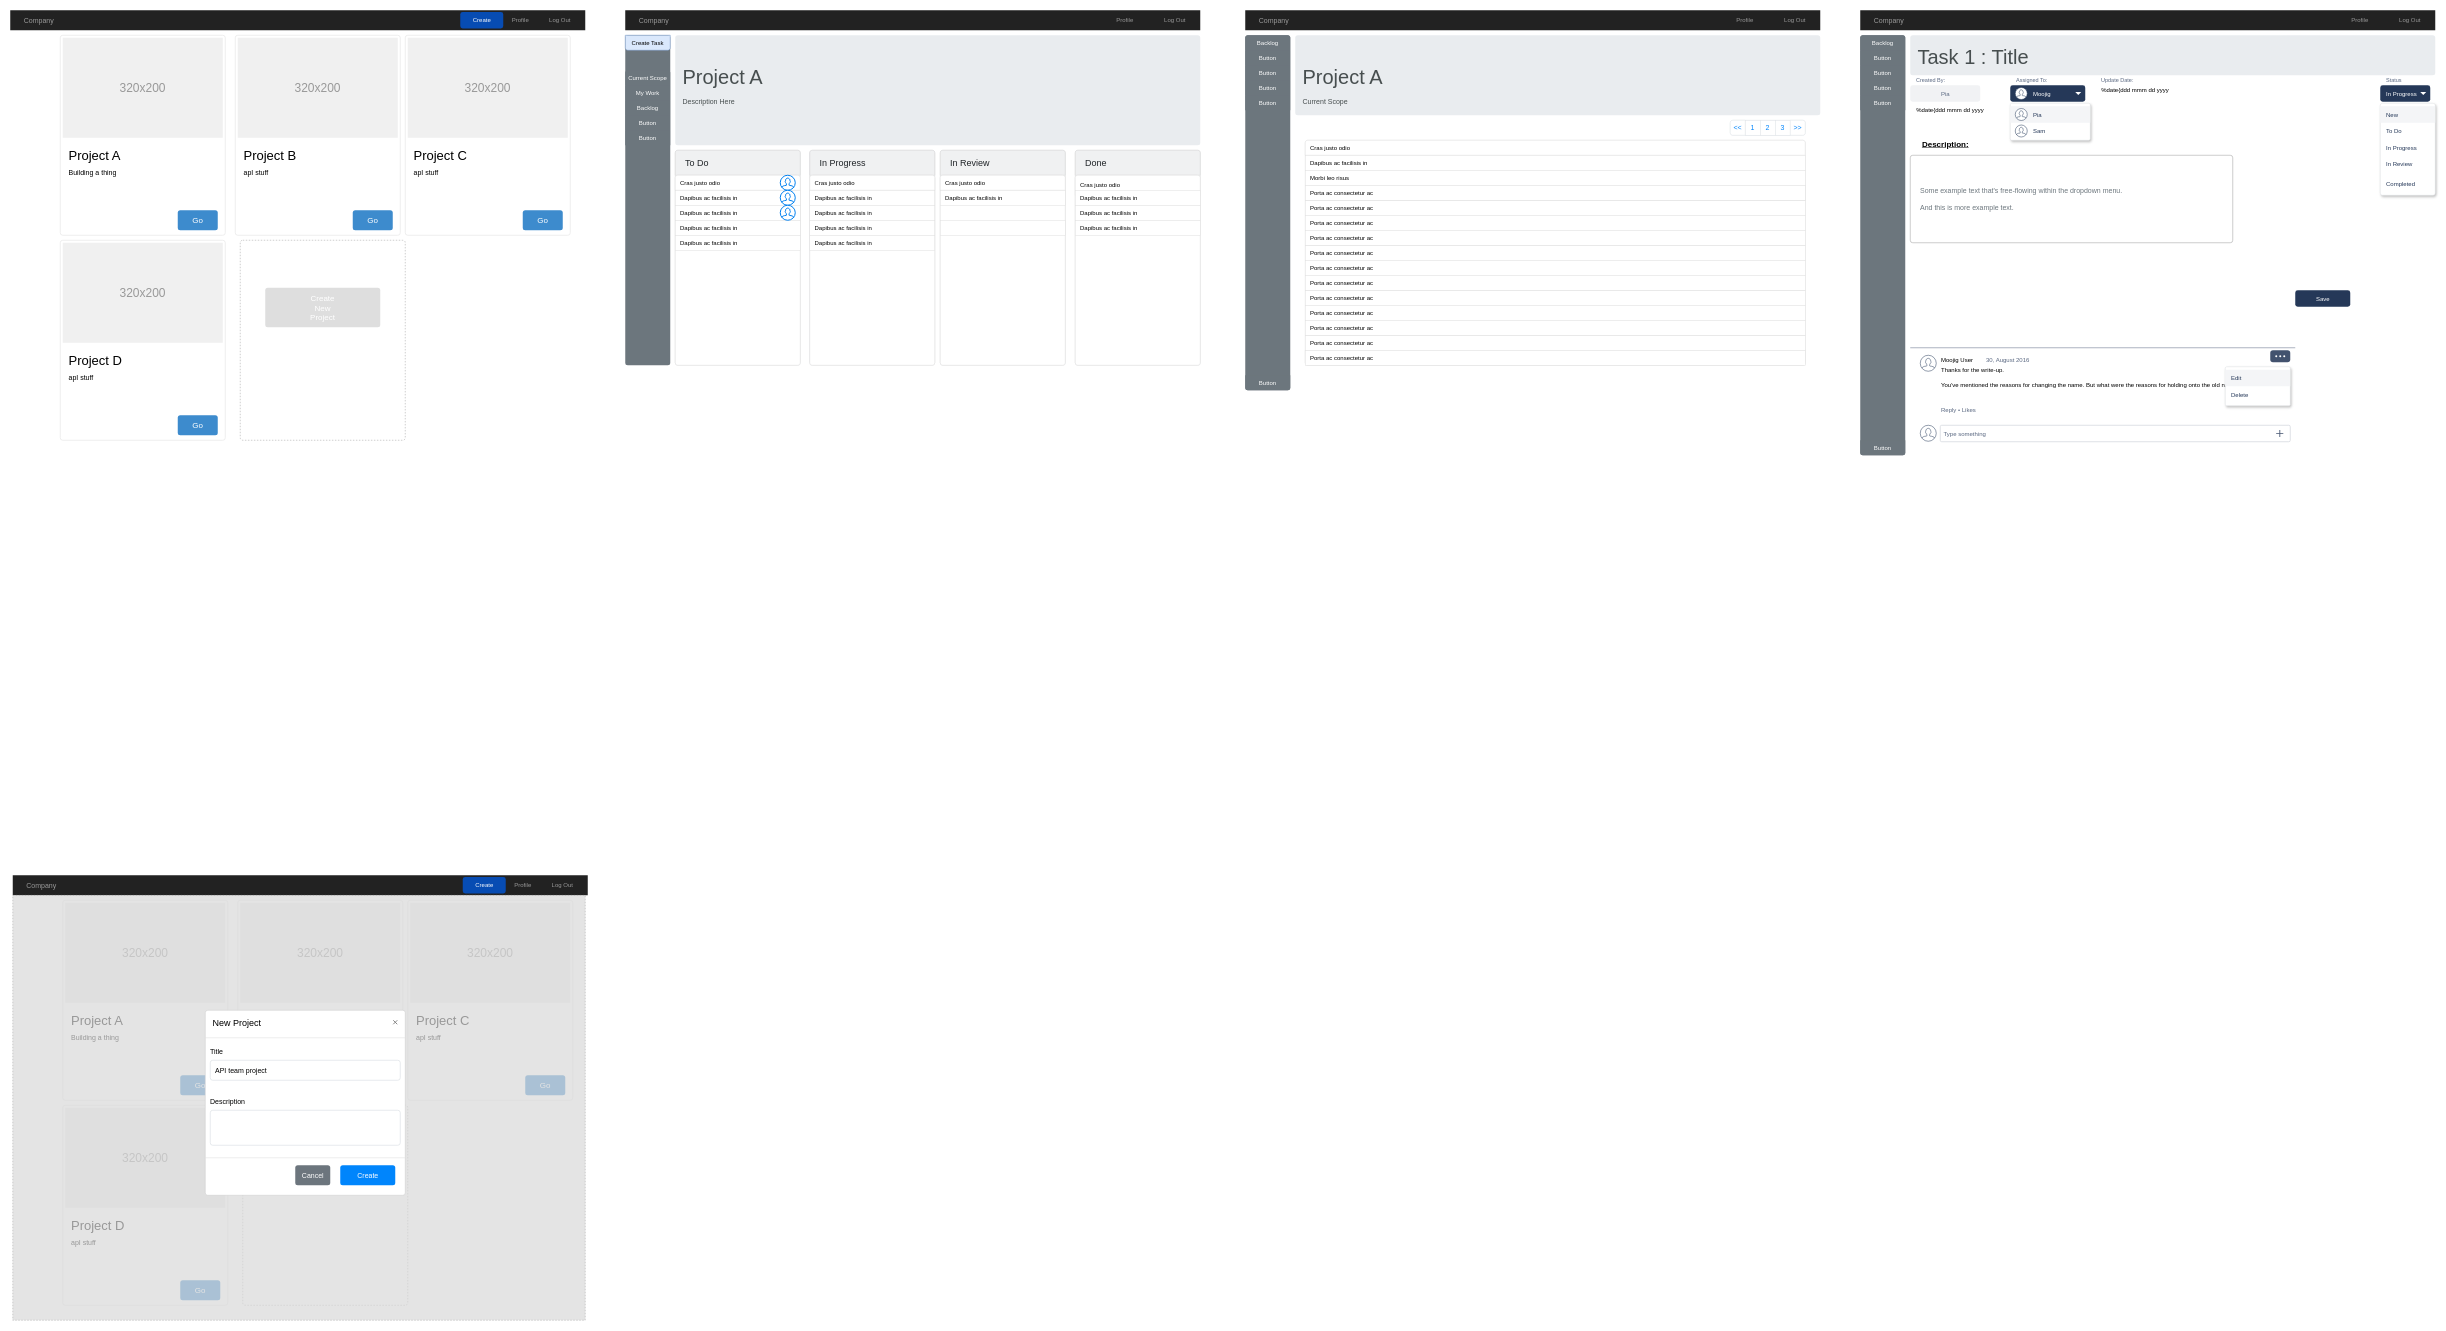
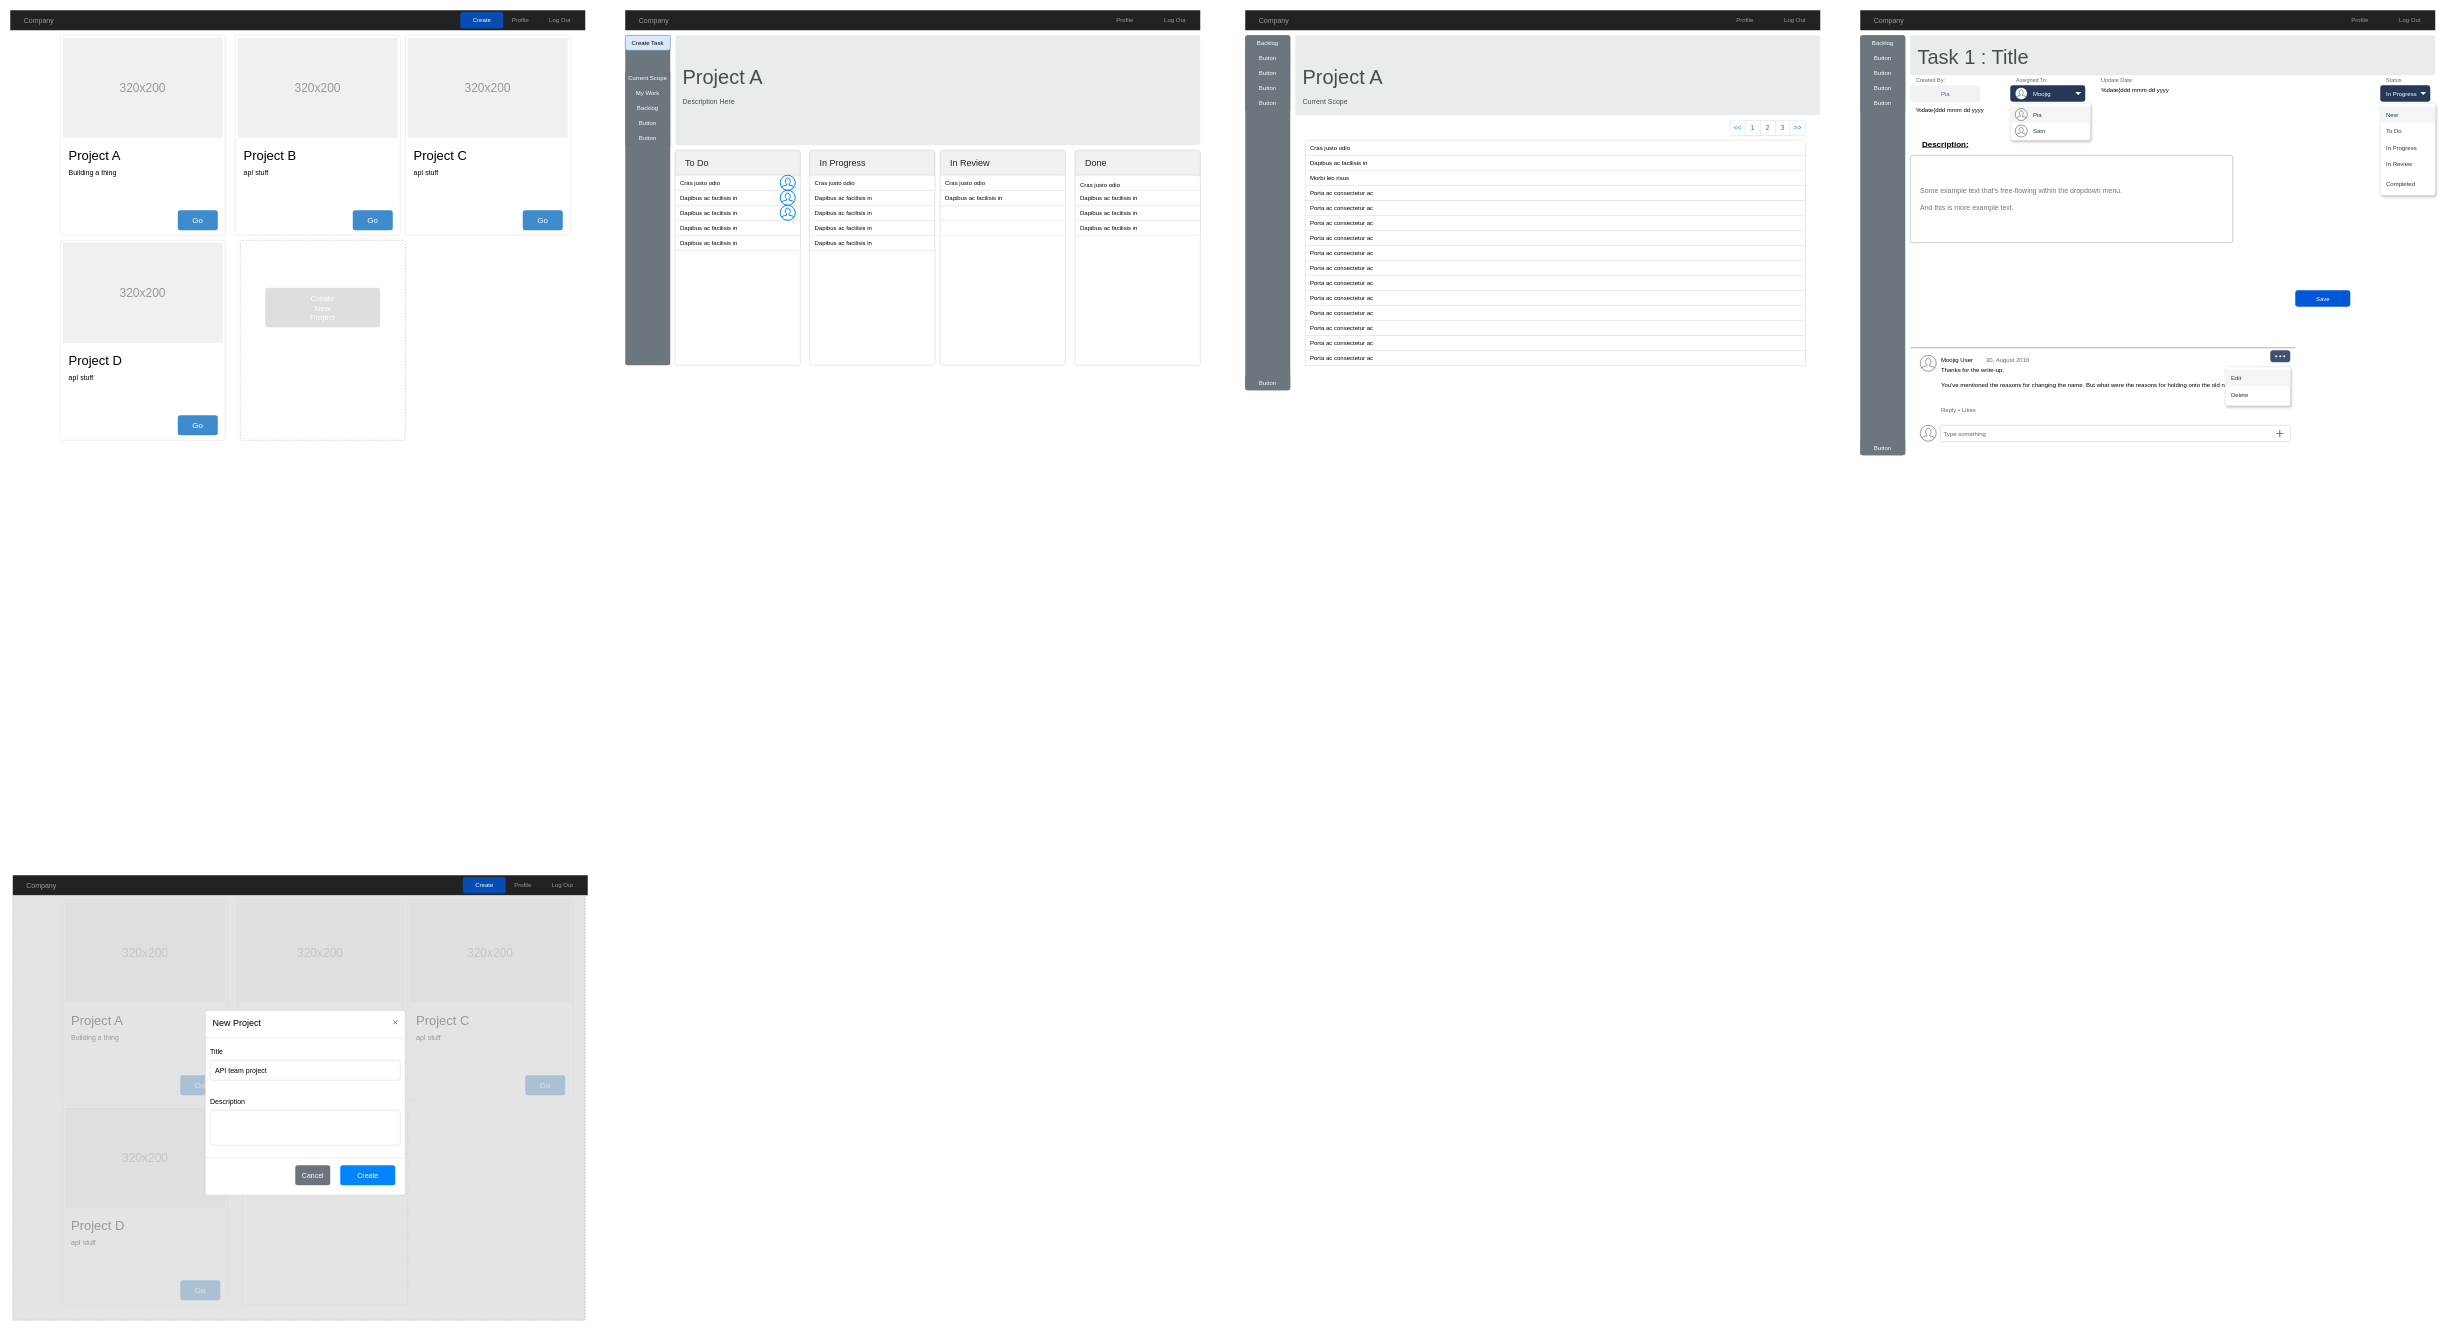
(2323, 299) -> (2323, 299)
